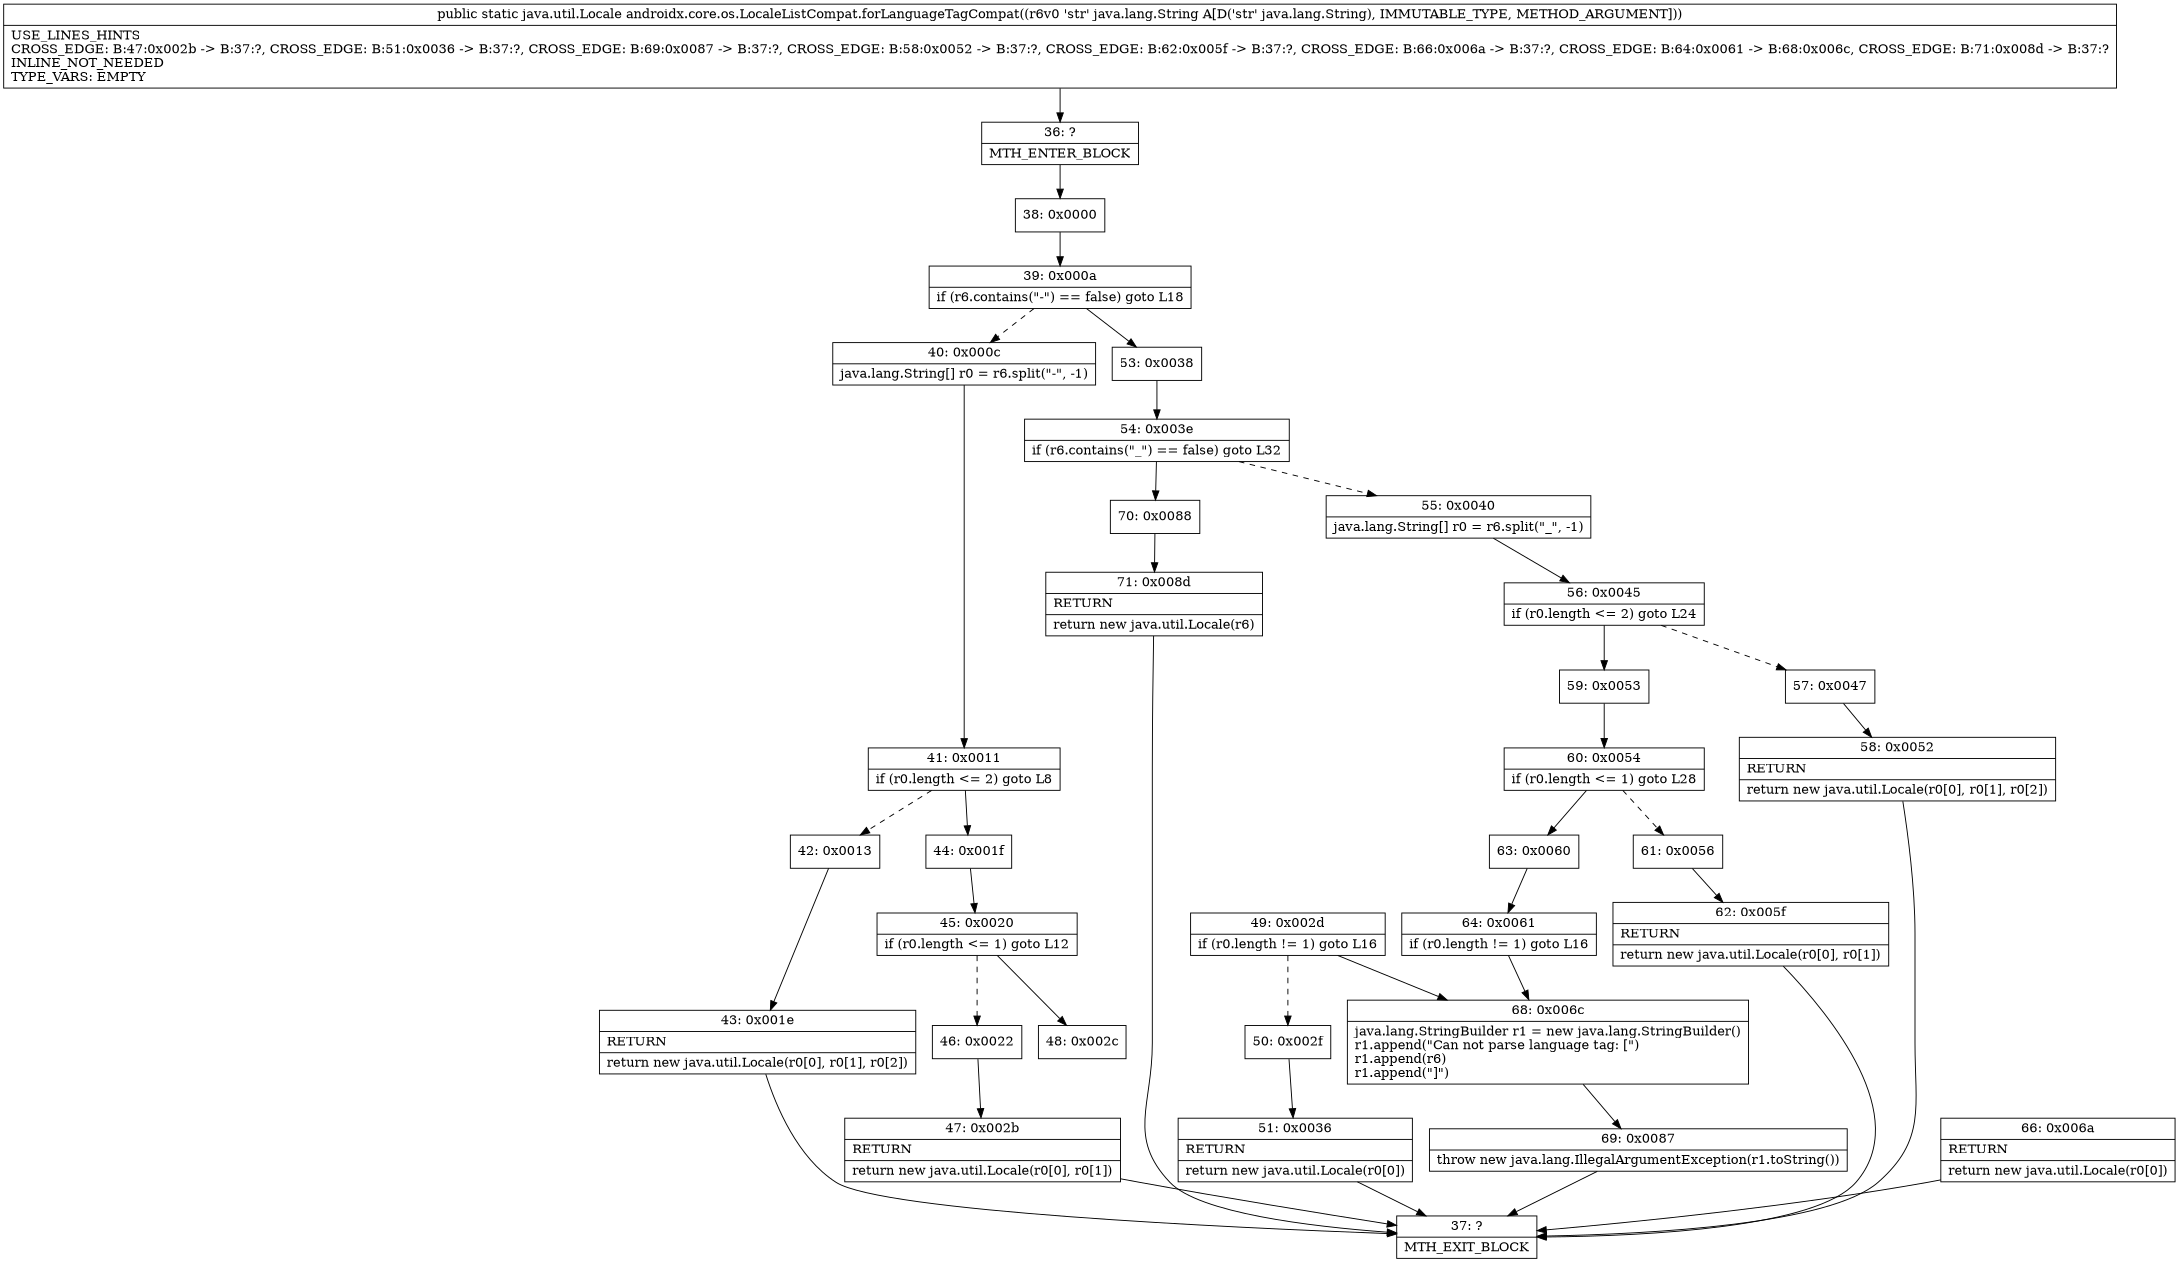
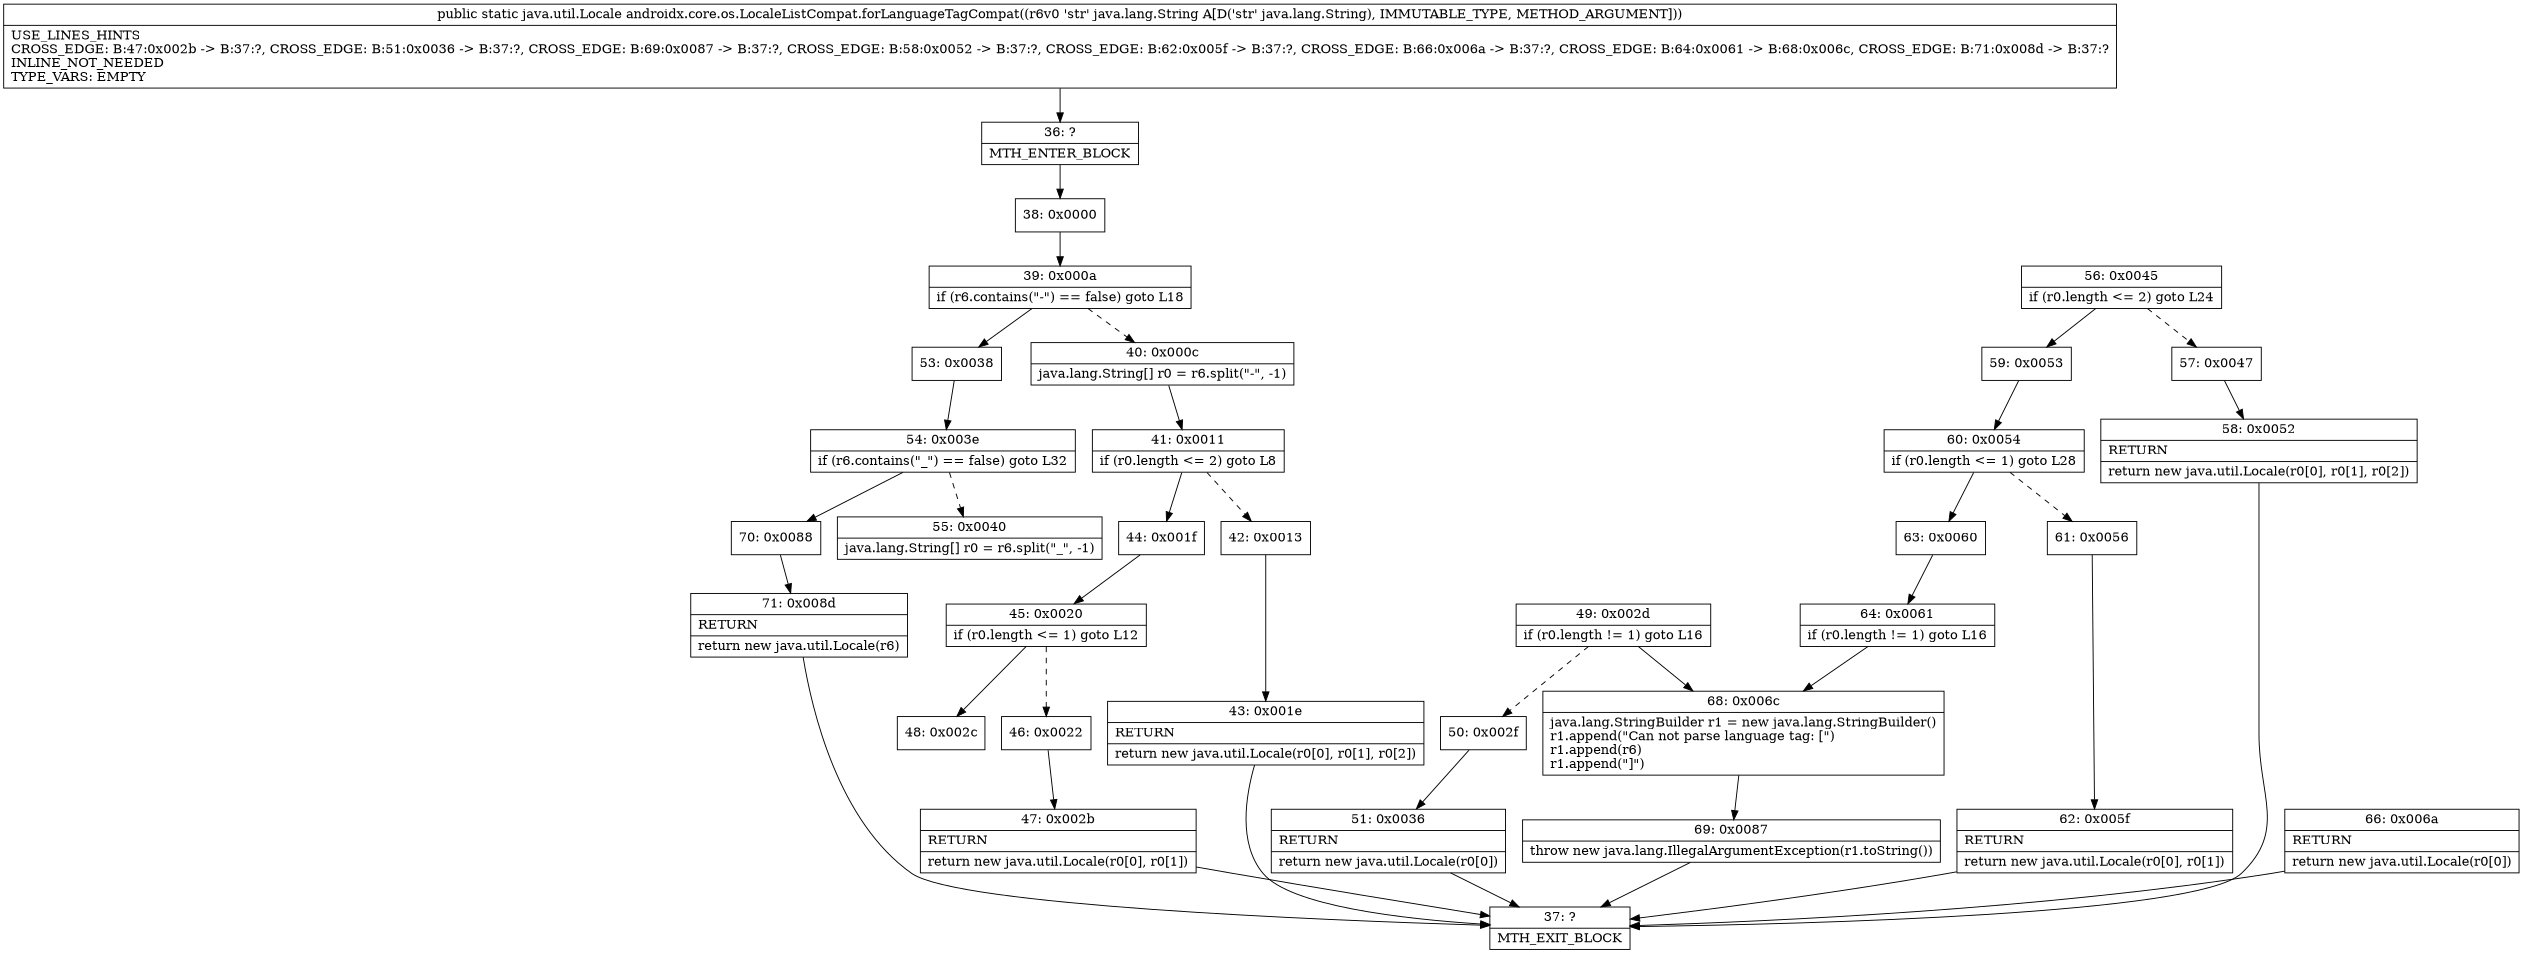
(1527, 558) -> none
